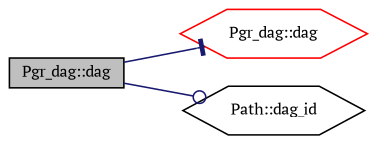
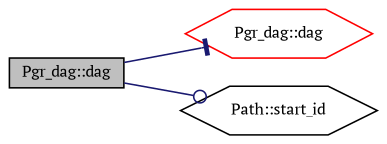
(274, 111) -> (279, 111)
